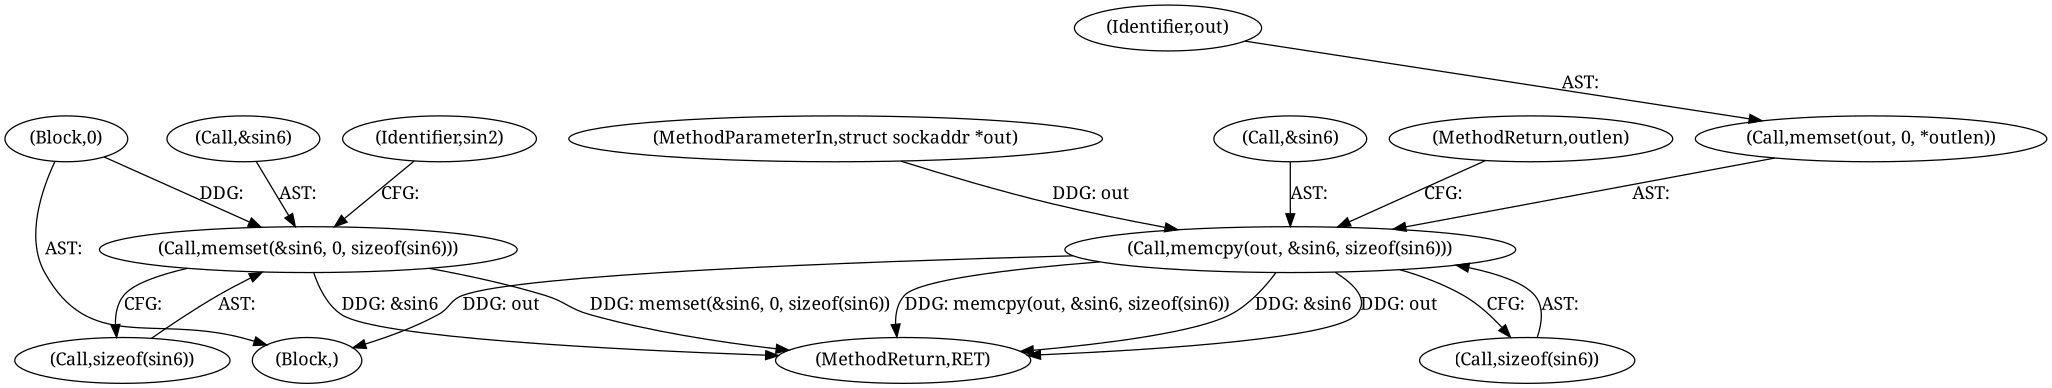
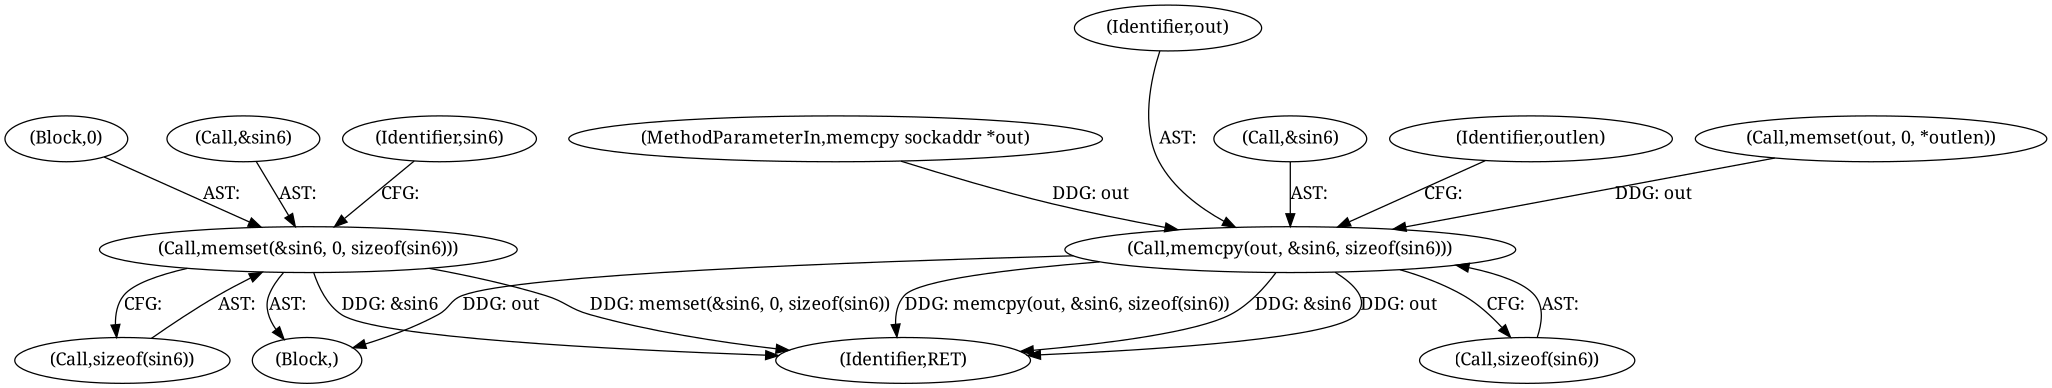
(1497, 80) -> (1154, 151)
(440, 139) -> (440, 139)
(836, 139) -> (836, 139)
(1531, 139) -> (1531, 139)
(224, 194) -> (224, 194)
(1654, 194) -> (1654, 194)
(84, 314) -> (268, 300)
(903, 360) -> (903, 360)
